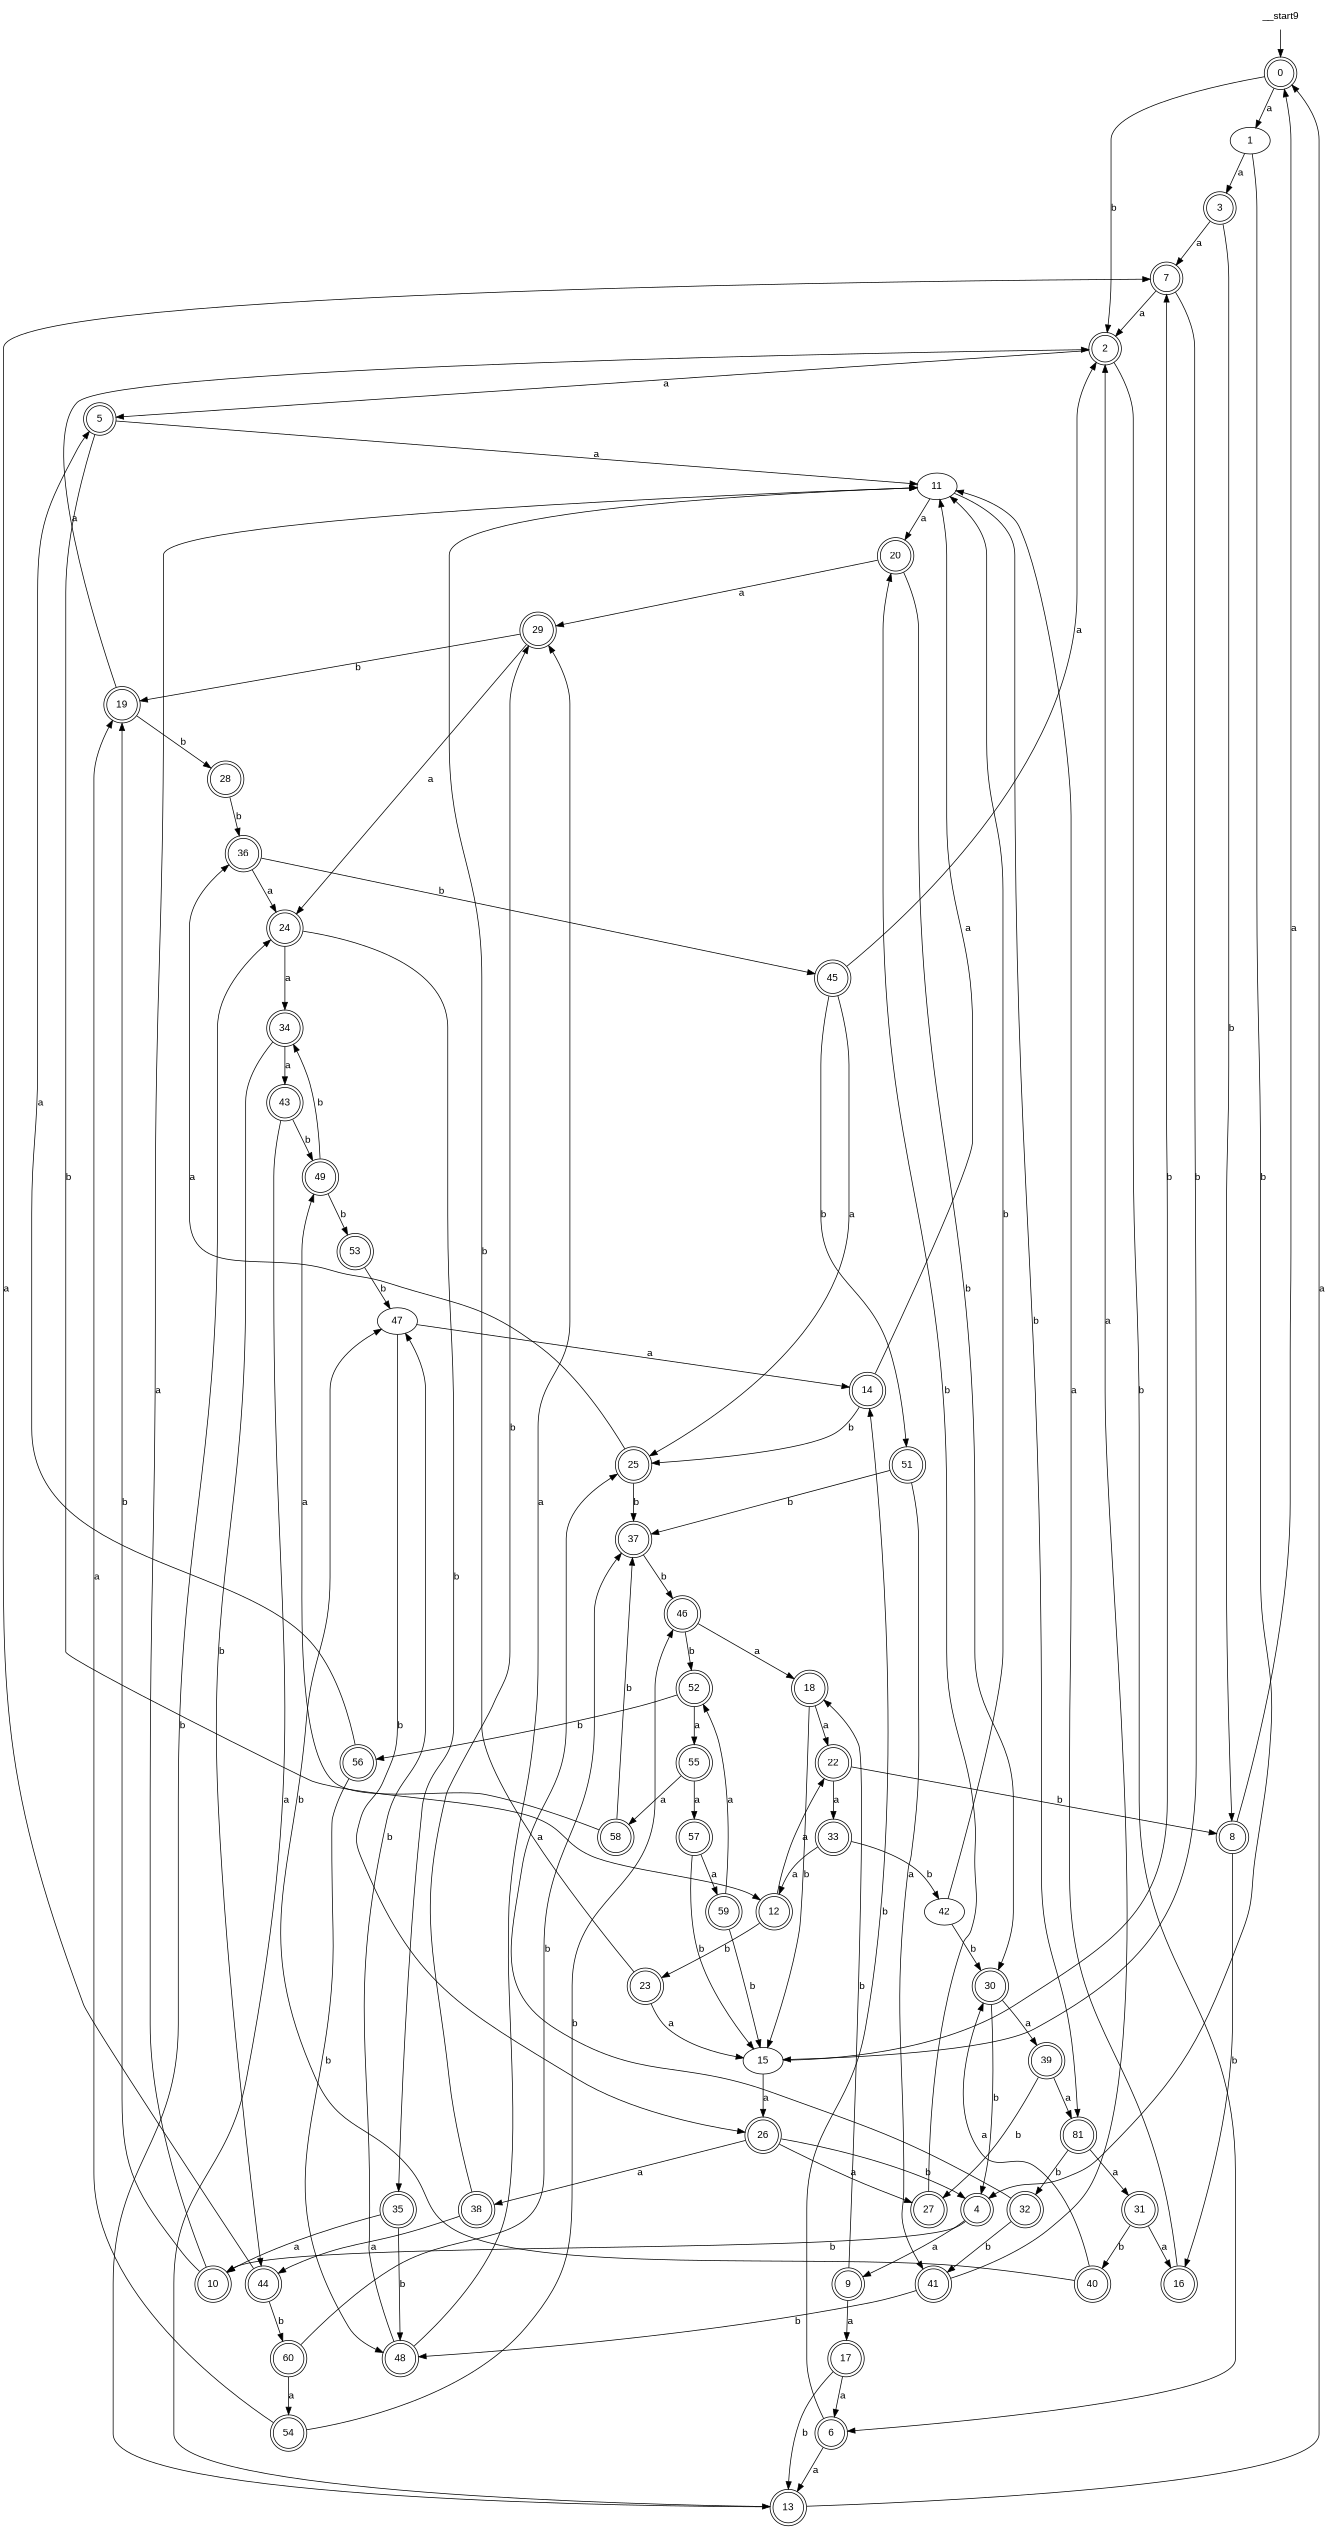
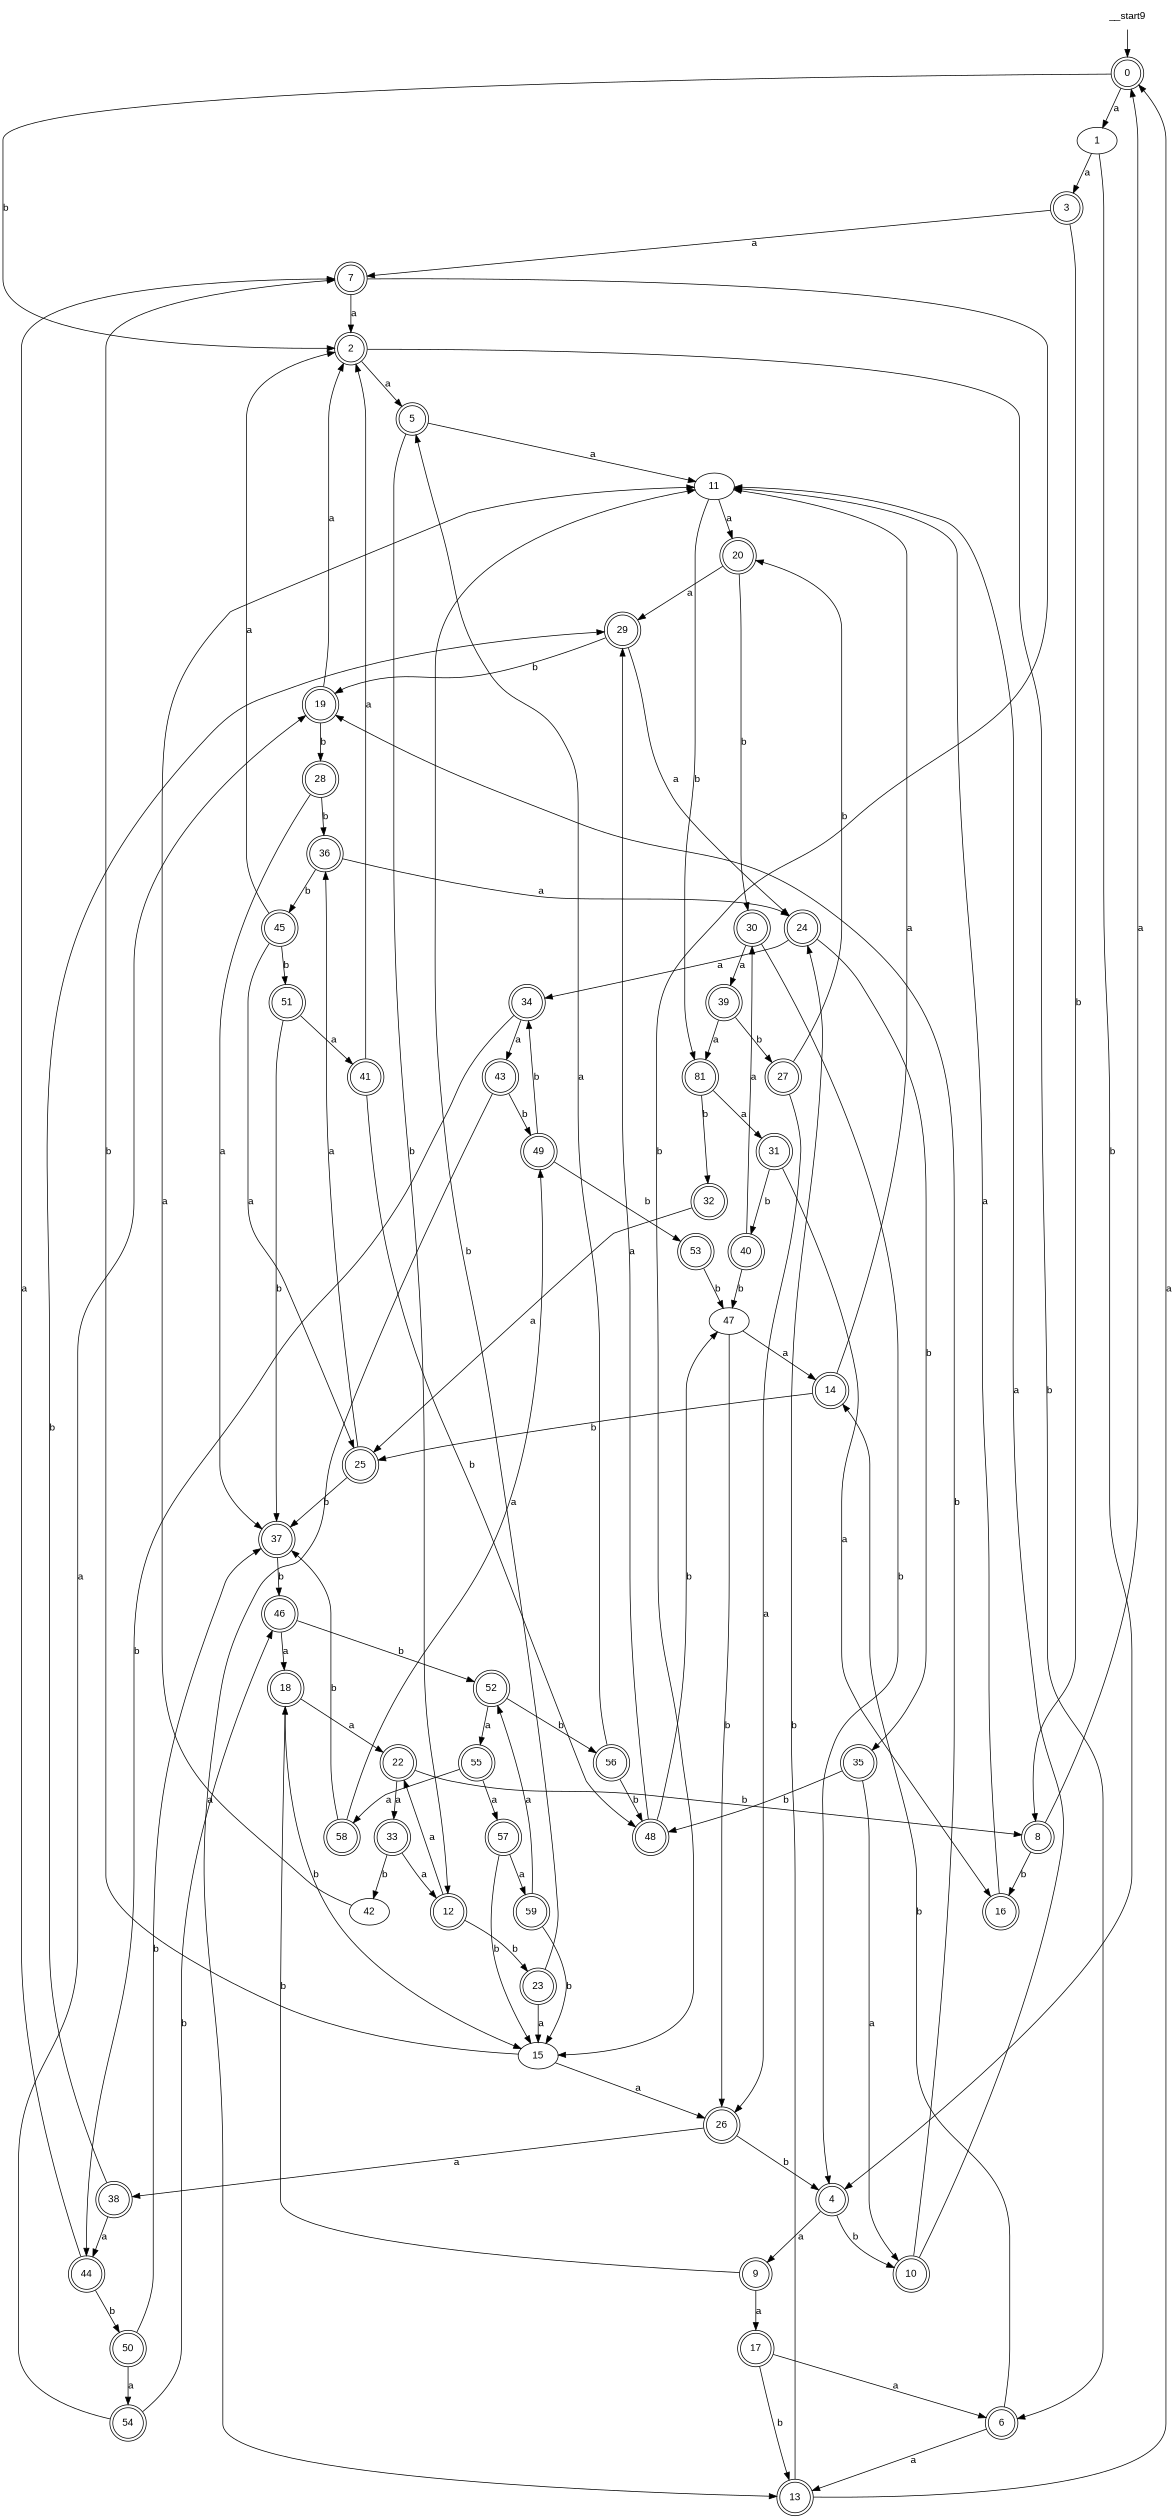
none -> (220, 1156)
(1006, 1214) -> (165, 1202)
(967, 1948) -> none
(841, 2174) -> (763, 1602)
(982, 2245) -> none
(289, 2359) -> (128, 2349)
